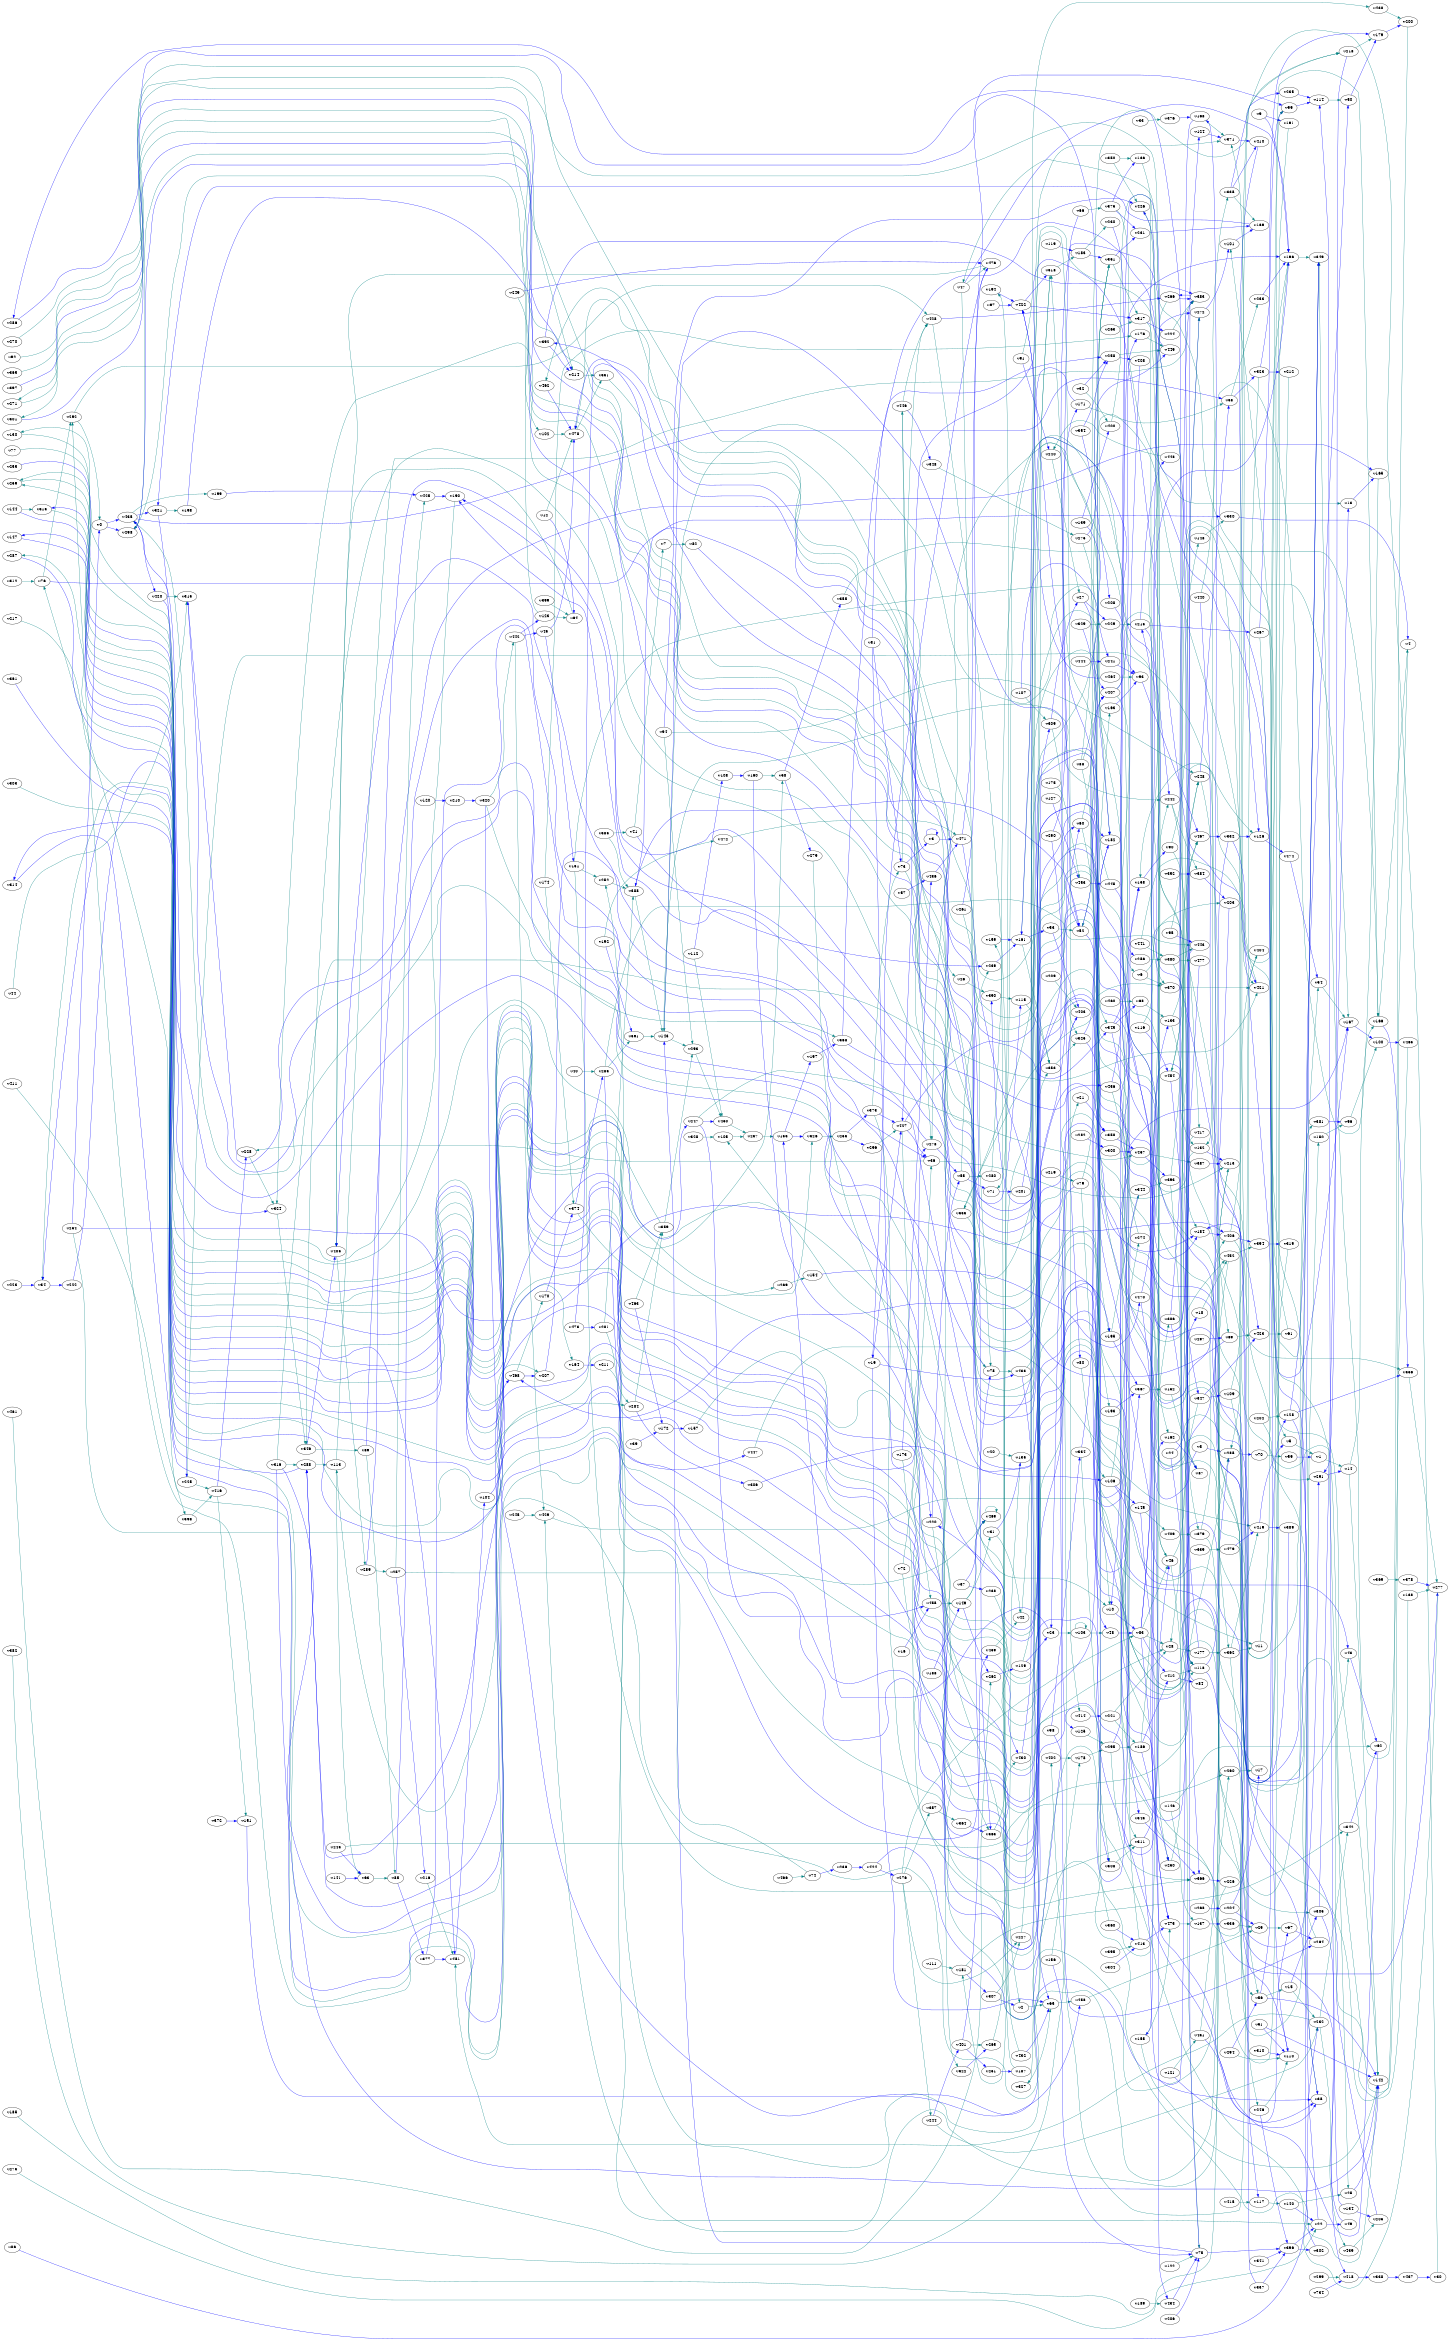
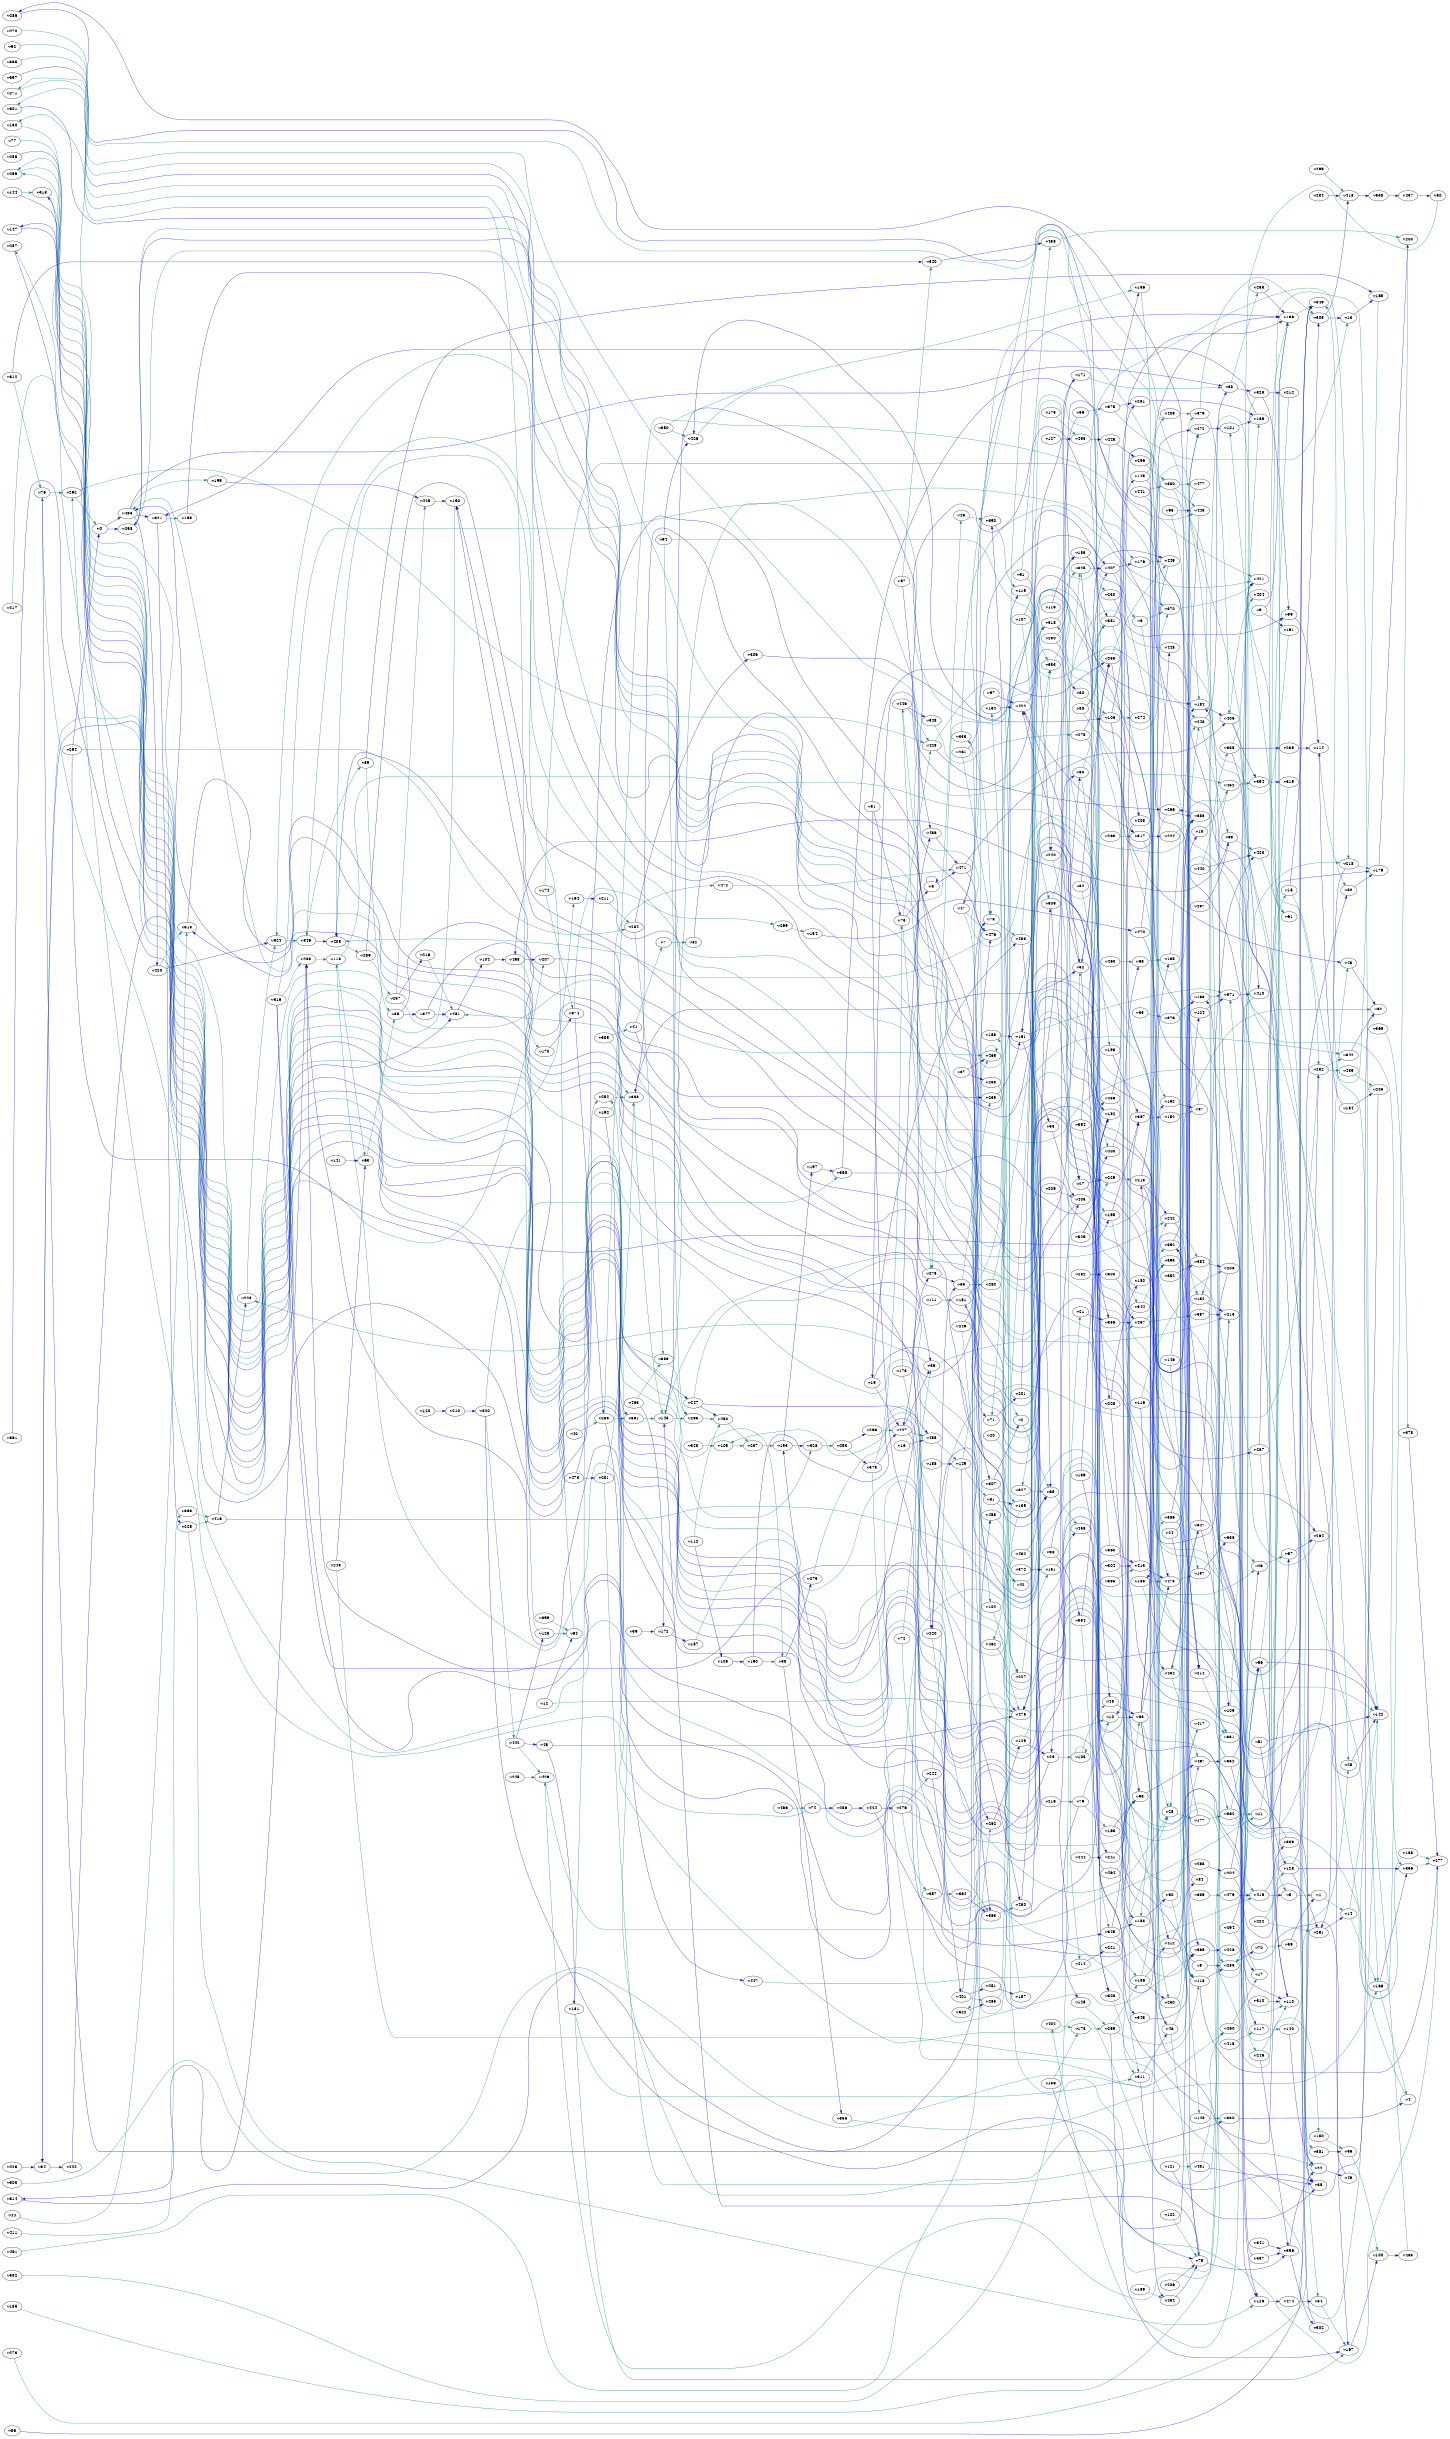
none -> (932, 262)
none -> (1140, 1281)
(1319, 2293) -> (1319, 196)
